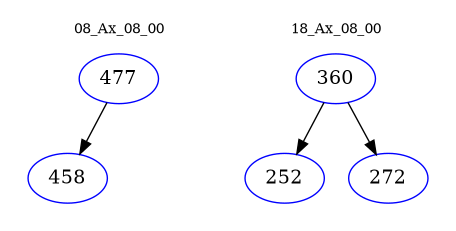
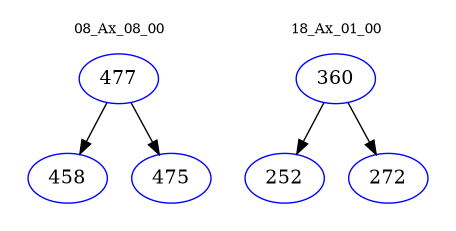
(337, 30) -> (337, 30)
none -> (171, 178)
